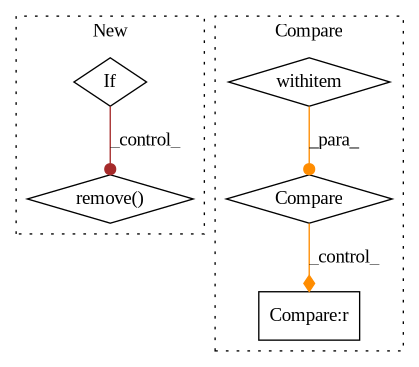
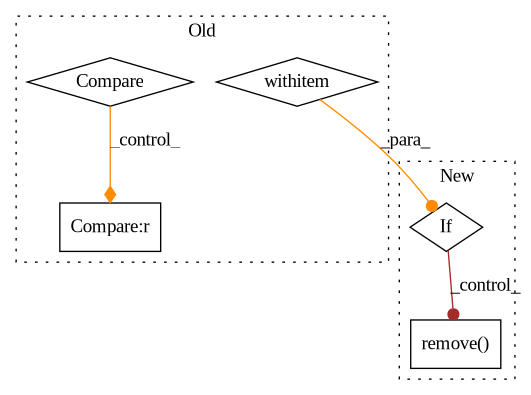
(309, 32) -> (202, 32)
(309, 135) -> (378, 146)
(110, 199) -> (456, 344)
